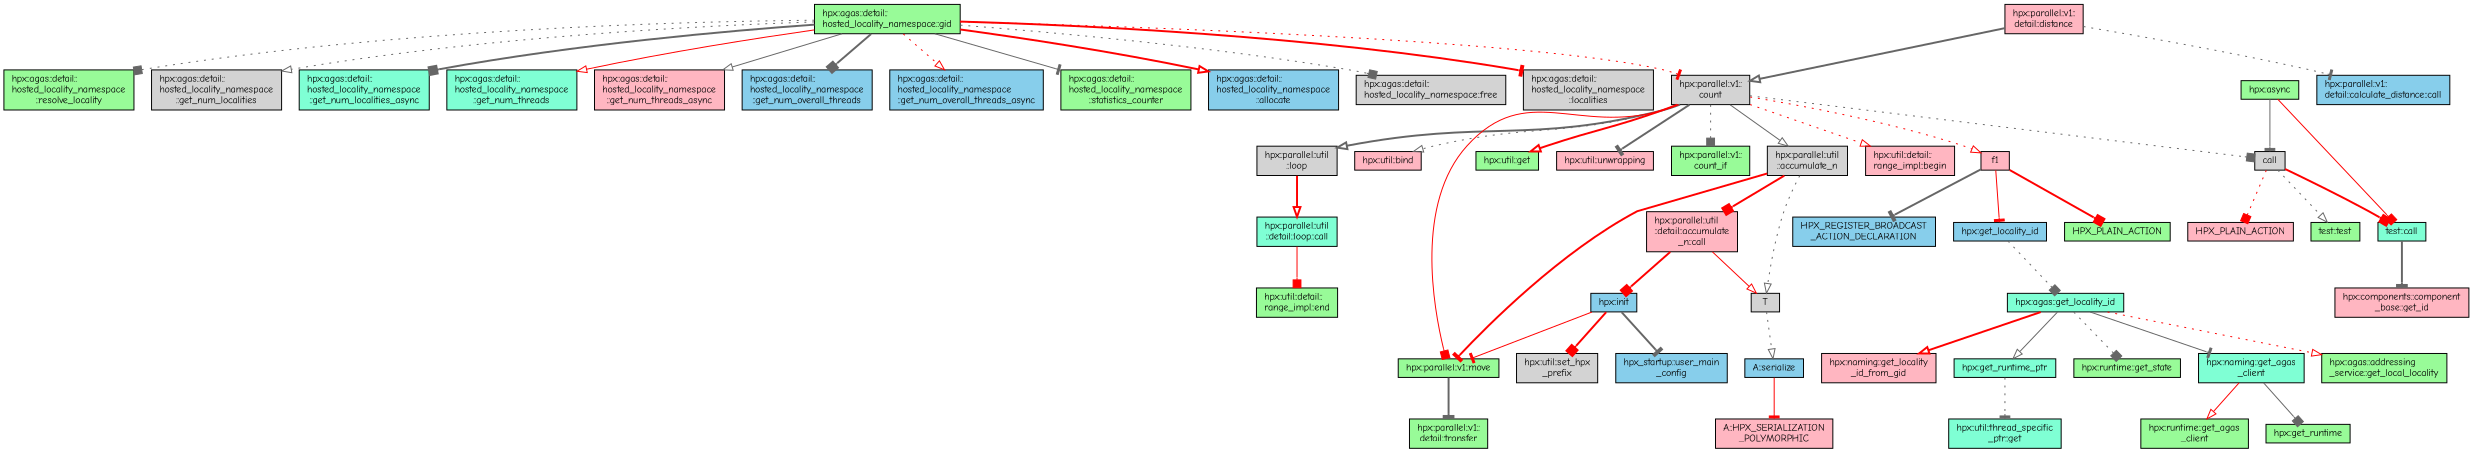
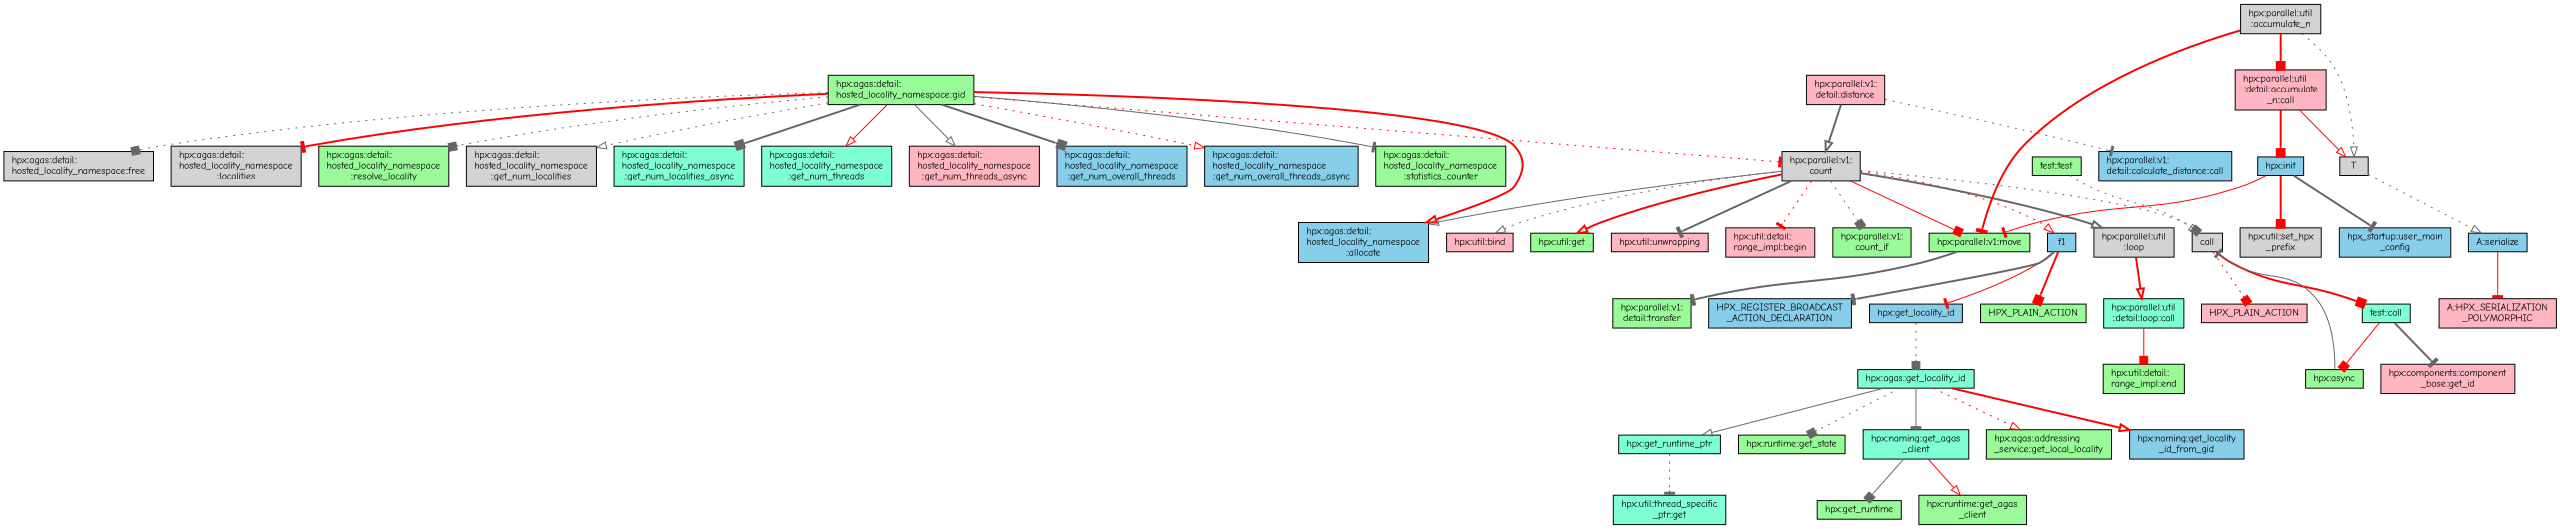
(1755, 123) -> (1601, 194)
(1806, 124) -> (1797, 202)
(2332, 157) -> (2363, 342)
(1995, 161) -> (2062, 242)
(2299, 193) -> (2117, 198)
(1879, 368) -> (2187, 444)
